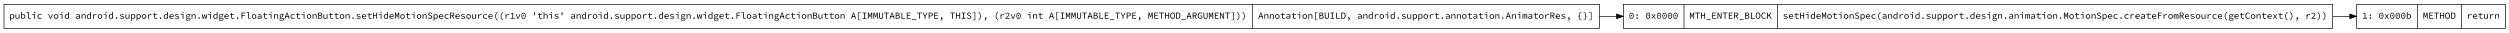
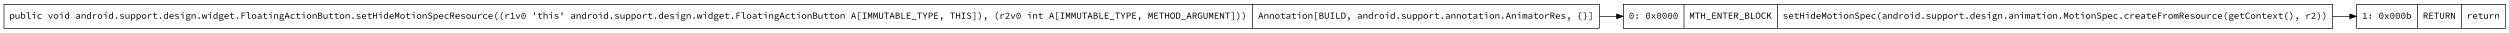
(2439, 16) -> (2439, 16)
